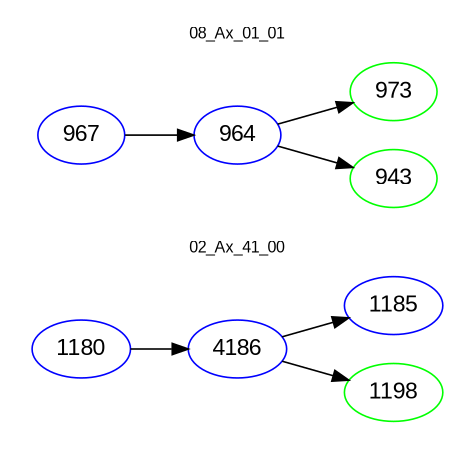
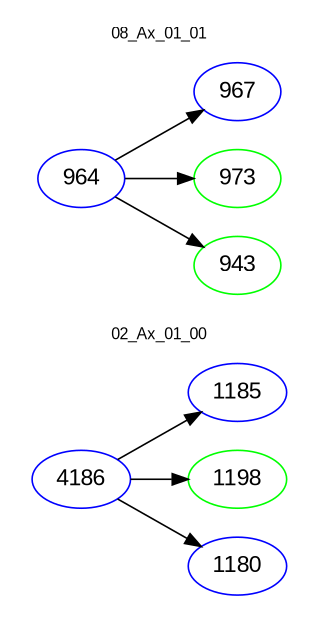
(151, 135) -> (152, 139)
(237, 248) -> (159, 335)
(151, 349) -> (152, 519)
